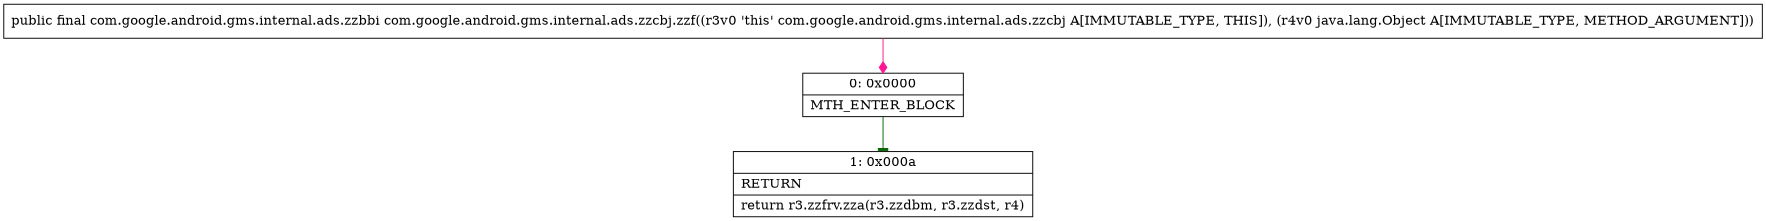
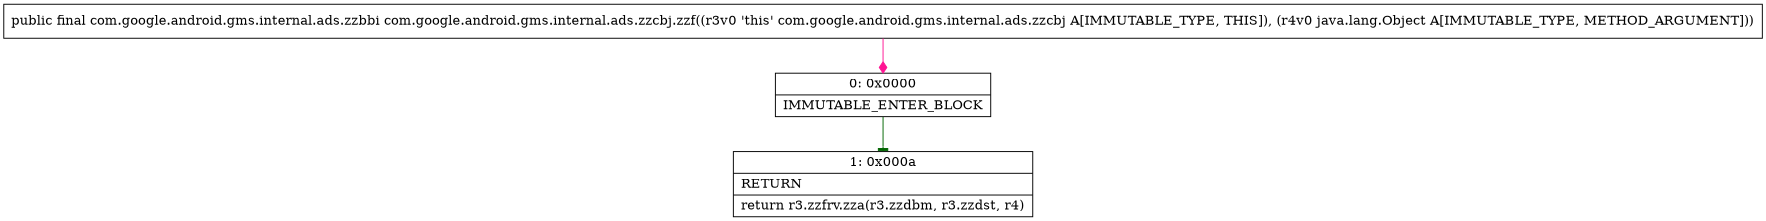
(883, 105) -> (883, 105)
